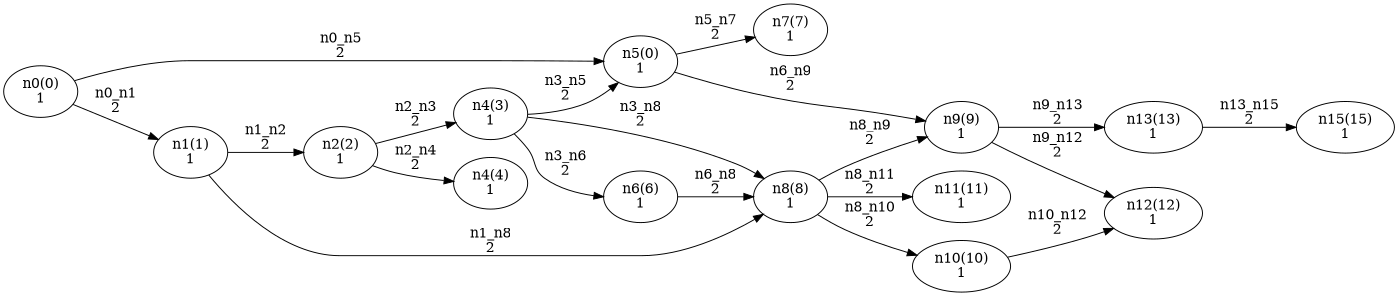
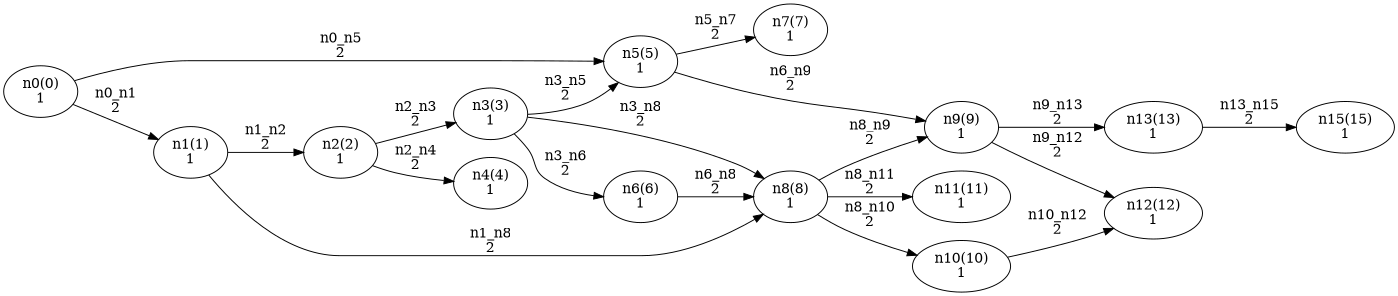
(641, 62) -> (641, 62)
(491, 114) -> (491, 114)
